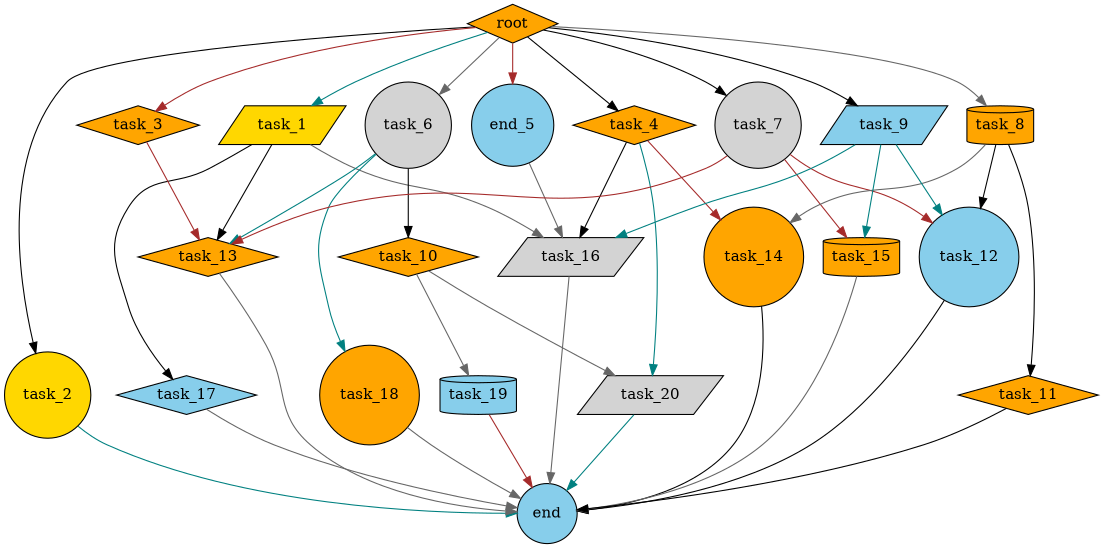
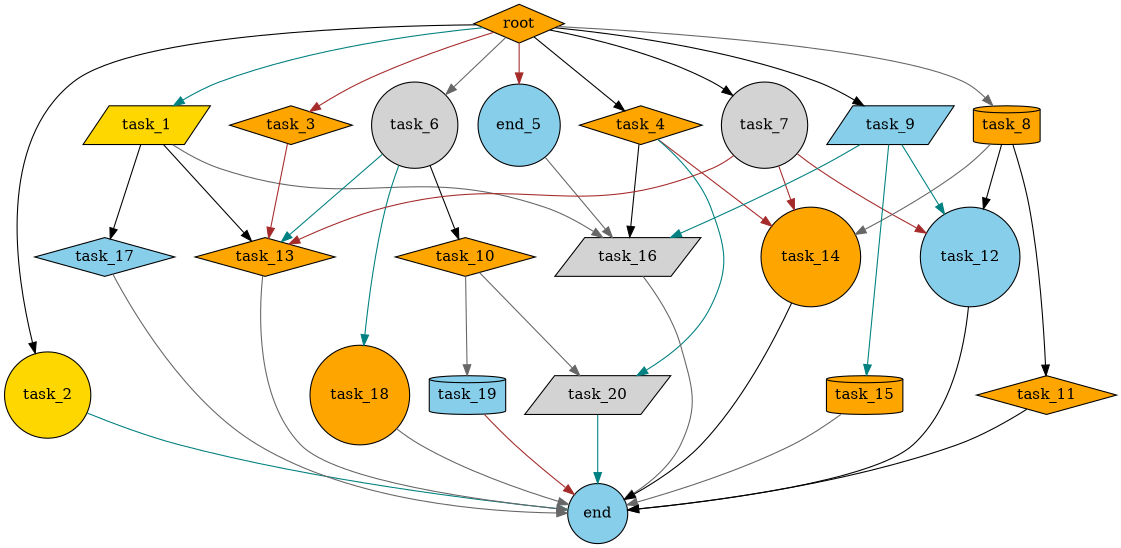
(812, 194) -> (783, 178)
